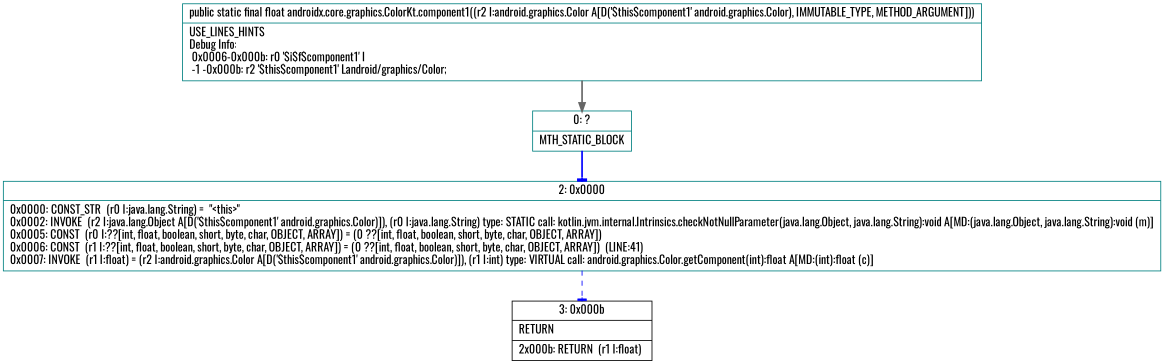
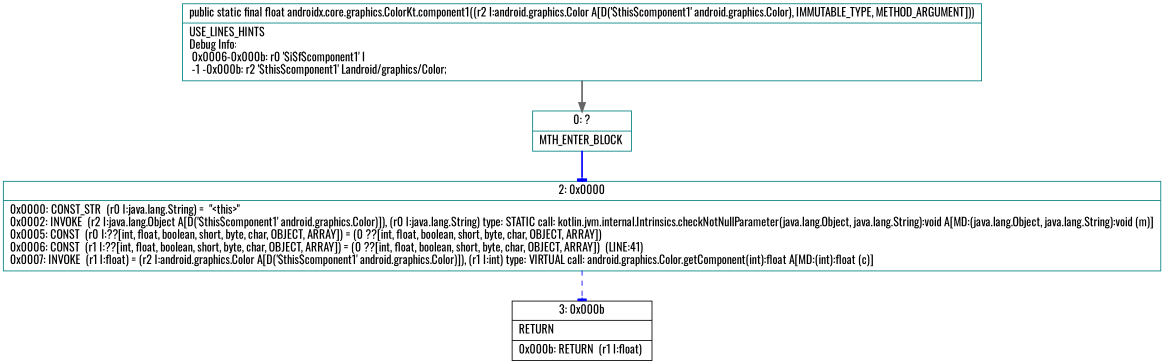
(582, 141) -> (581, 141)
(582, 350) -> (582, 350)
